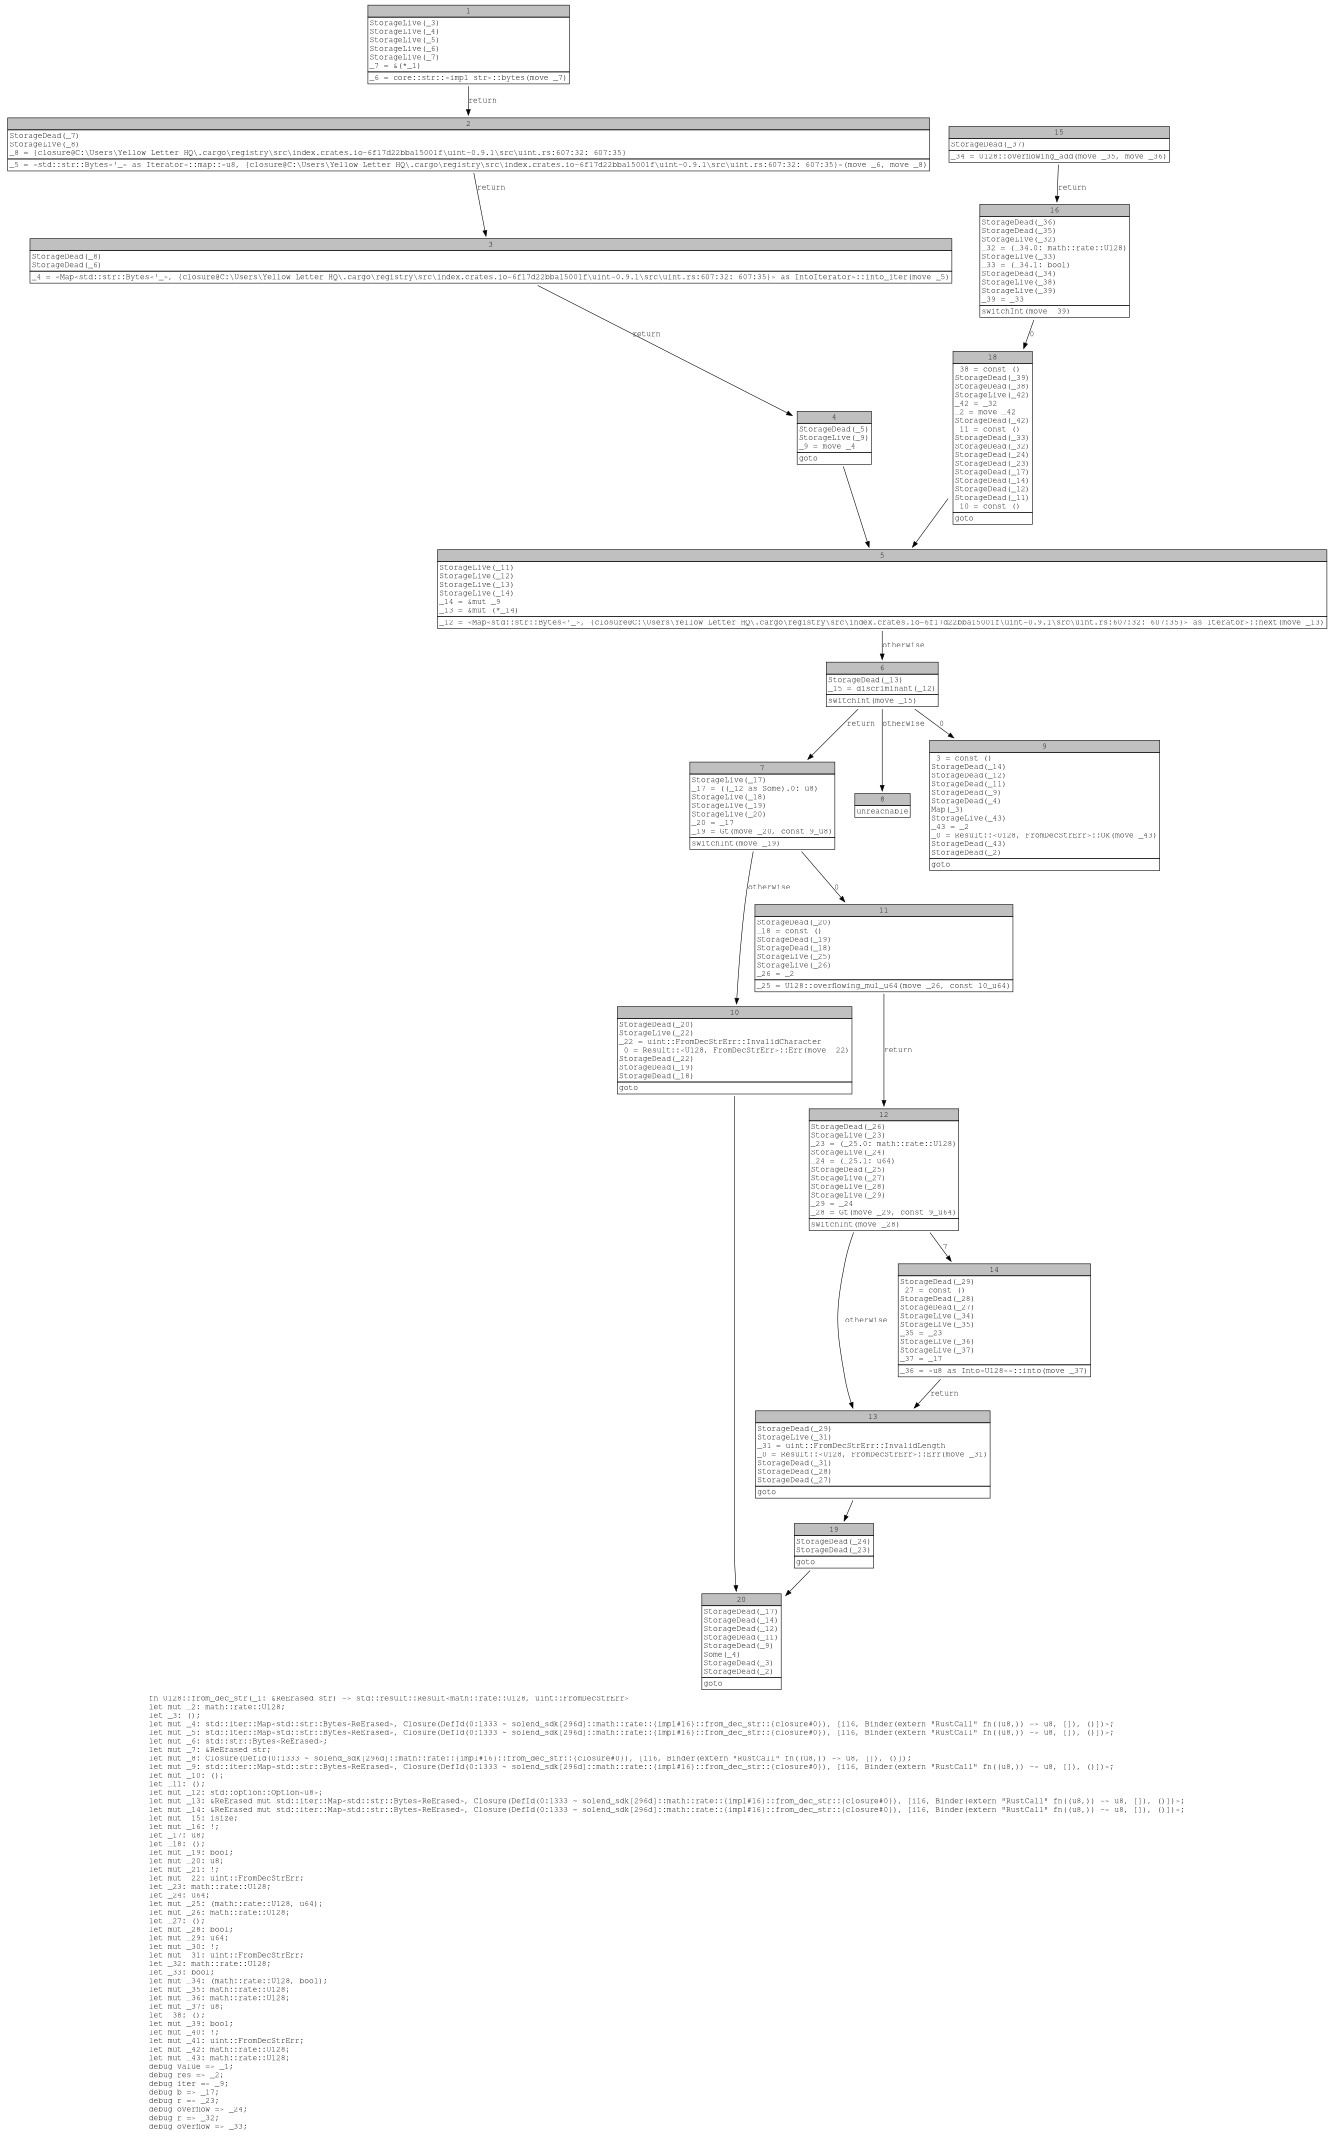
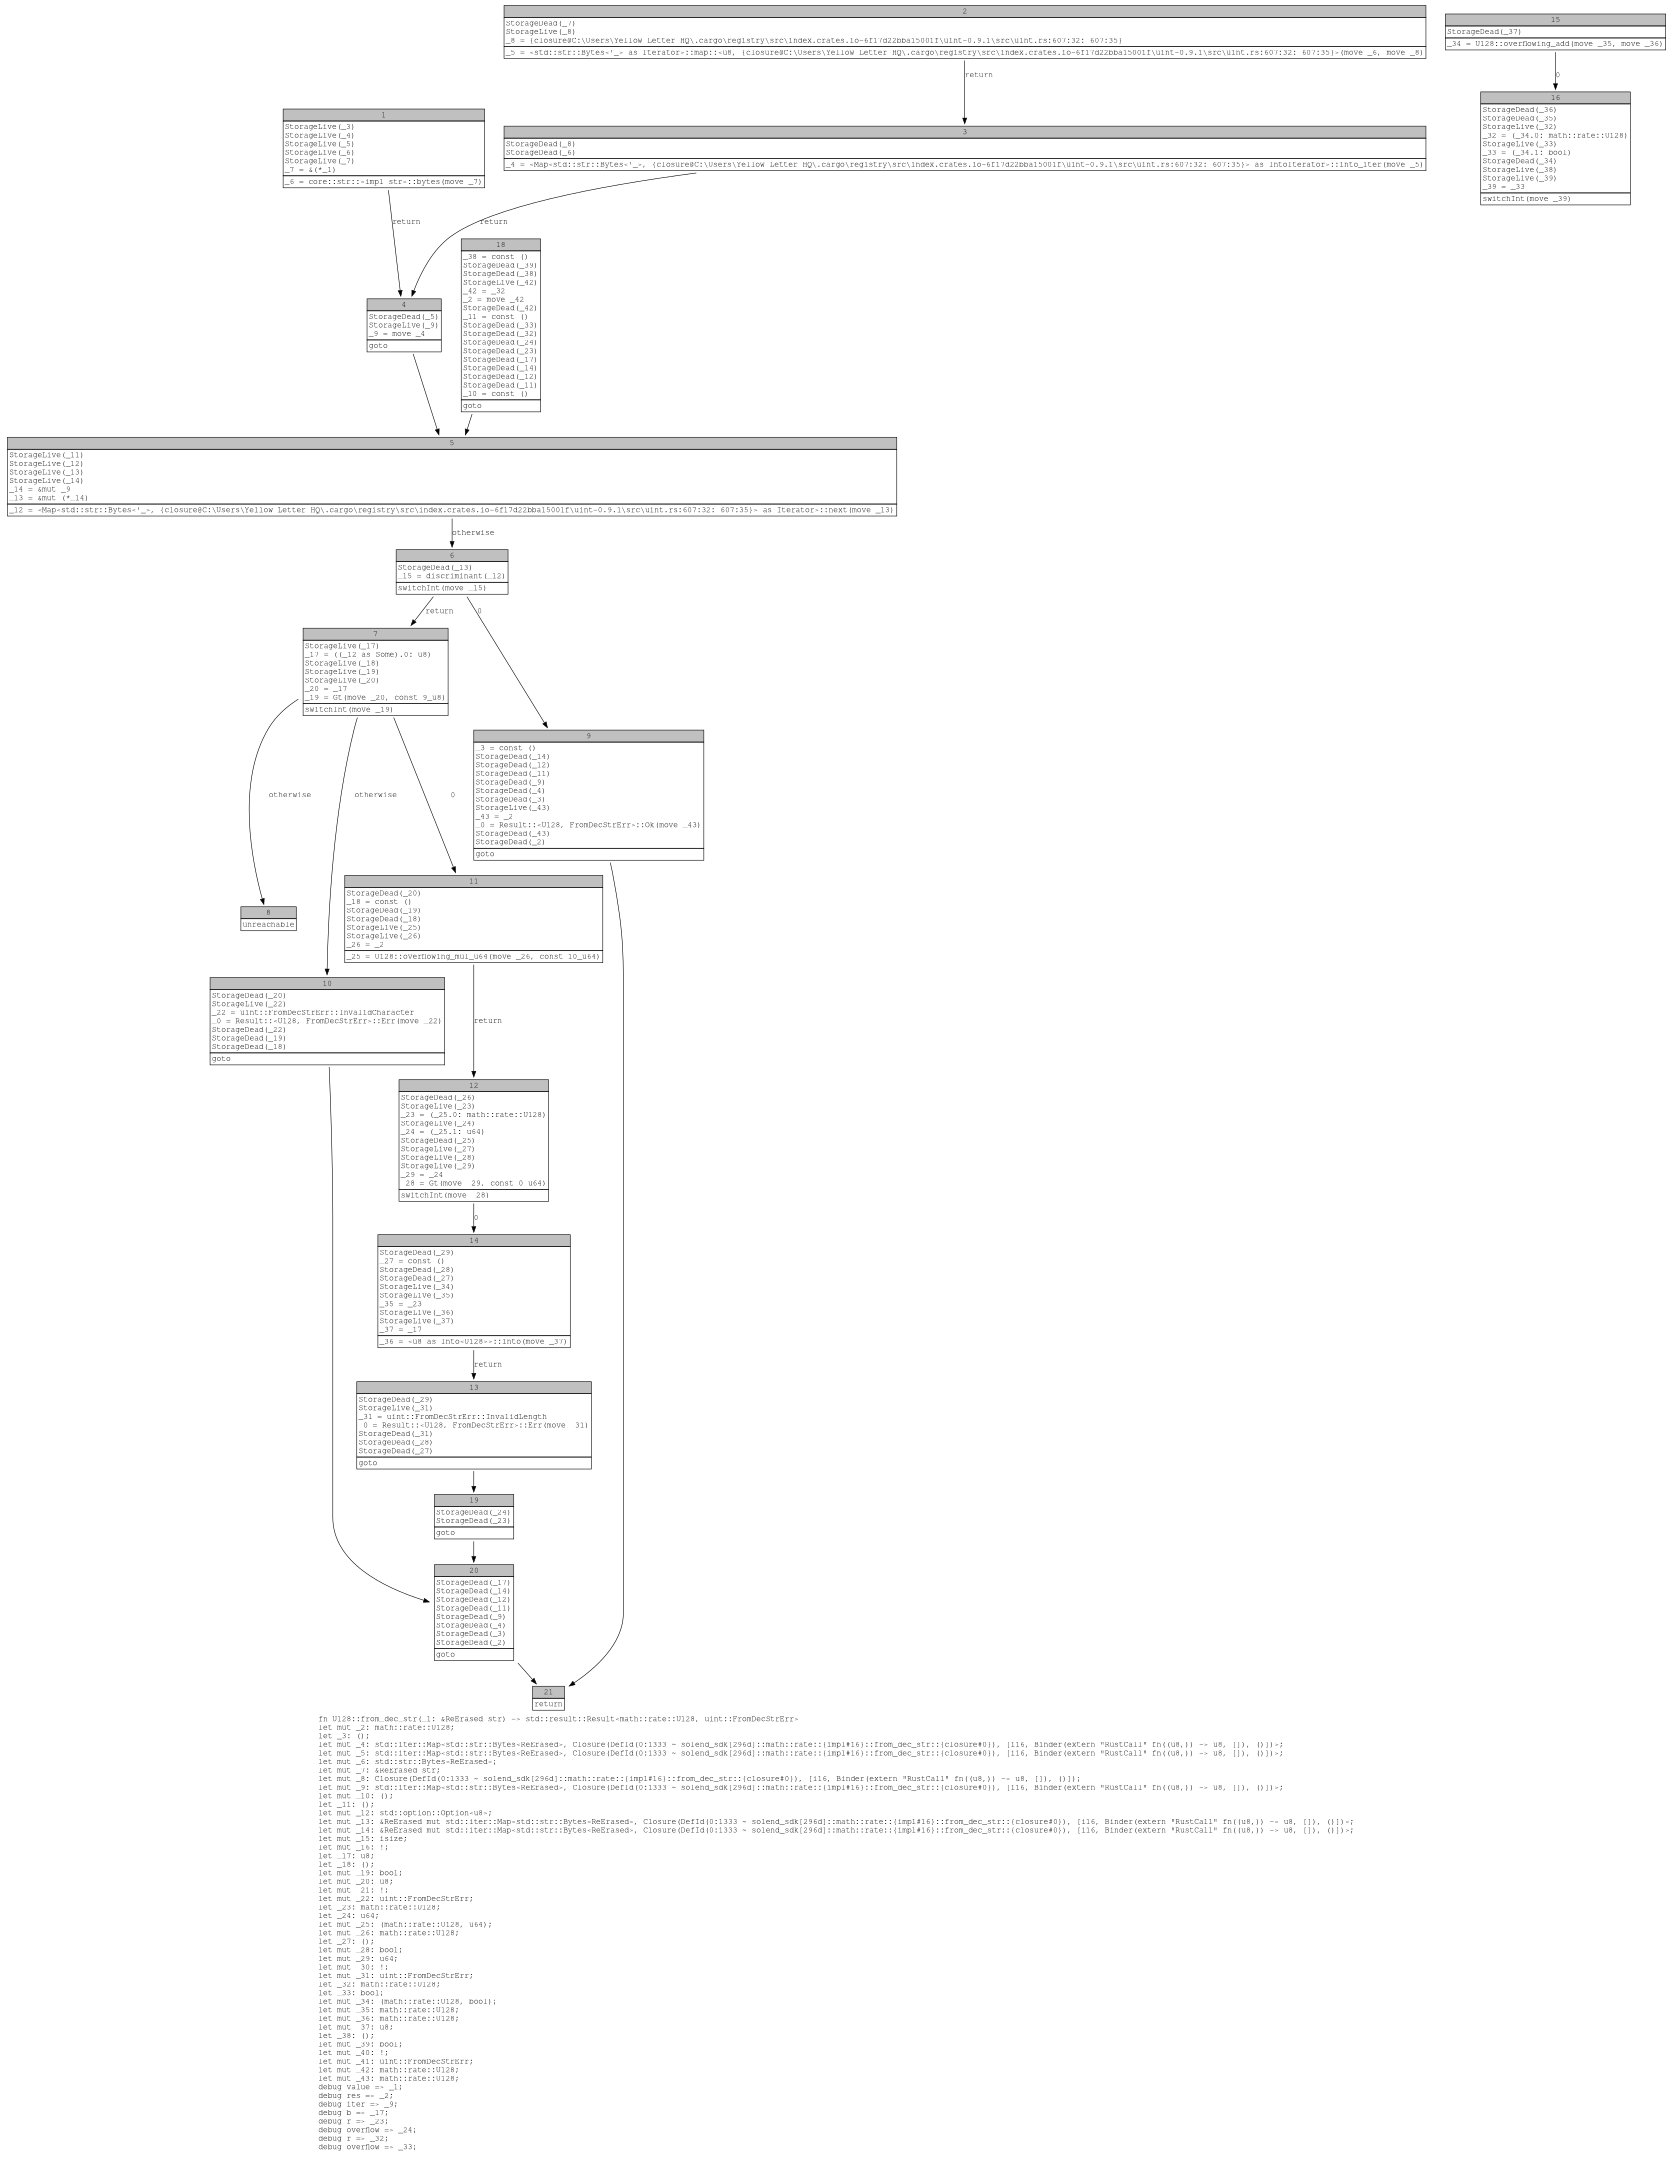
(468, 98) -> (394, 240)
(1072, 188) -> (1558, 75)
(1030, 332) -> none
(882, 747) -> (250, 792)
(948, 809) -> (511, 799)
(884, 1212) -> (474, 1183)
(945, 1247) -> (476, 1218)
(838, 1317) -> none
(723, 1654) -> (472, 1625)
none -> (549, 1698)
